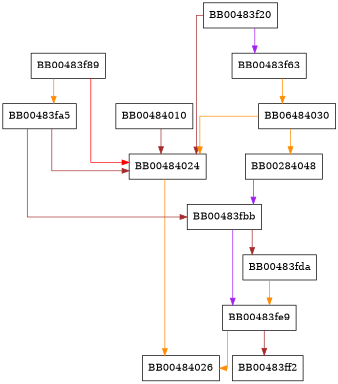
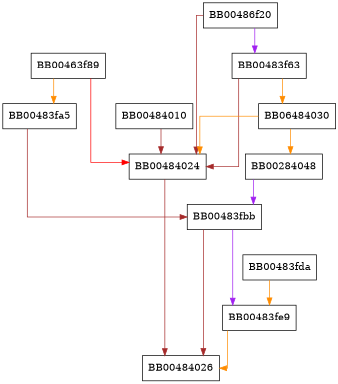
(240, 15) -> (240, 15)
(68, 66) -> (68, 66)
(66, 171) -> (239, 135)
(252, 239) -> (203, 289)
(165, 264) -> (165, 264)
(268, 368) -> none
